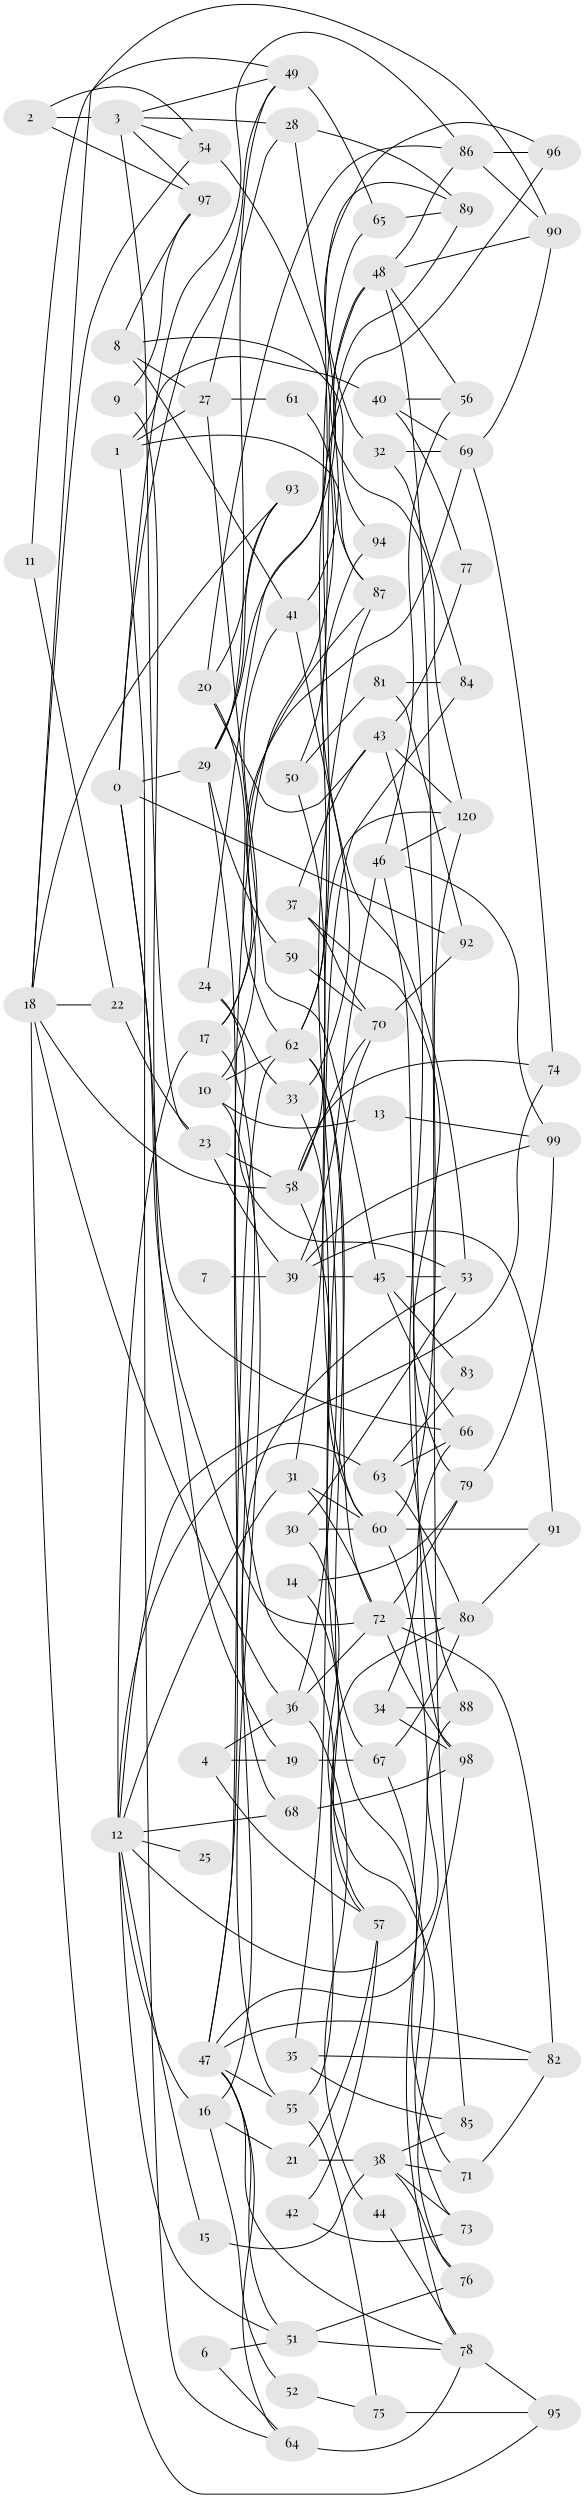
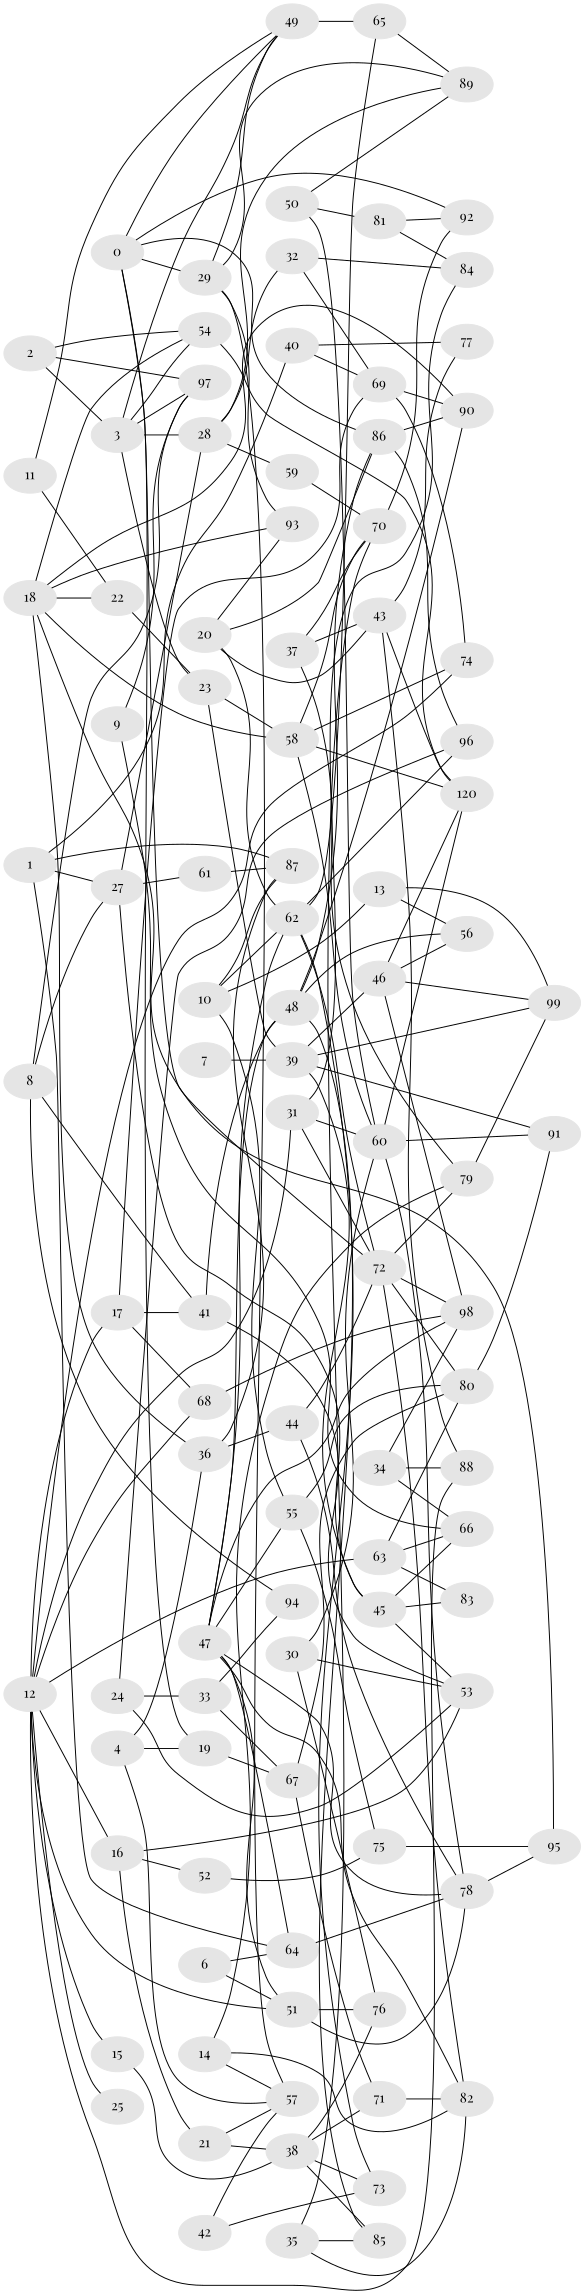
(423, 399) -> (423, 912)
(235, 866) -> (243, 451)
(345, 1654) -> (343, 1349)
none -> (339, 2109)
